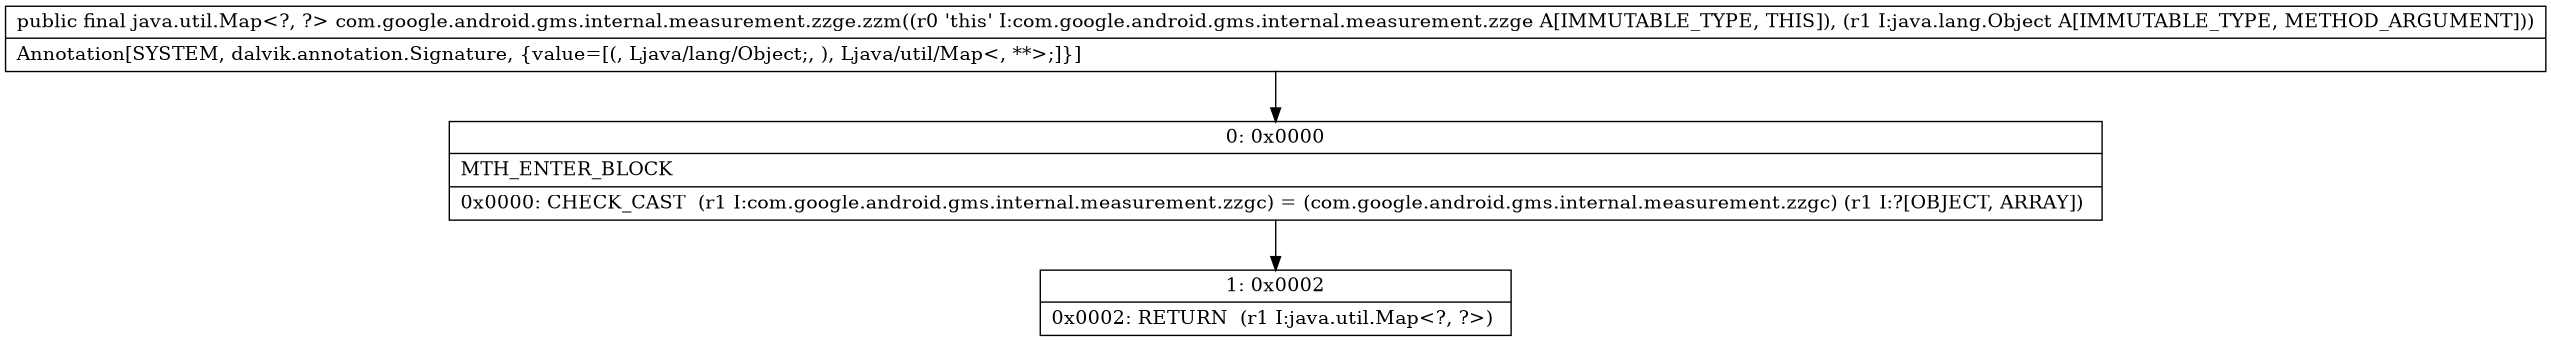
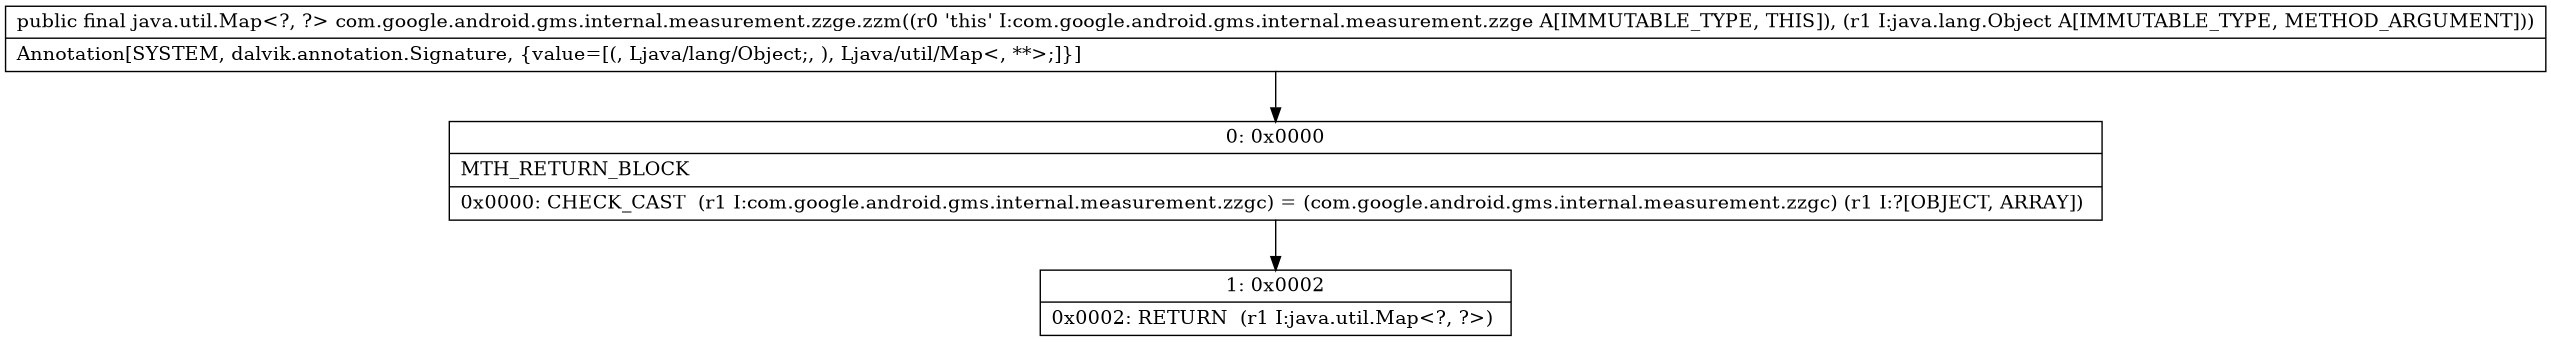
(567, 169) -> (576, 169)
